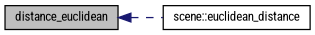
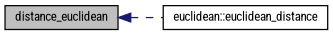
(237, 18) -> (245, 18)
